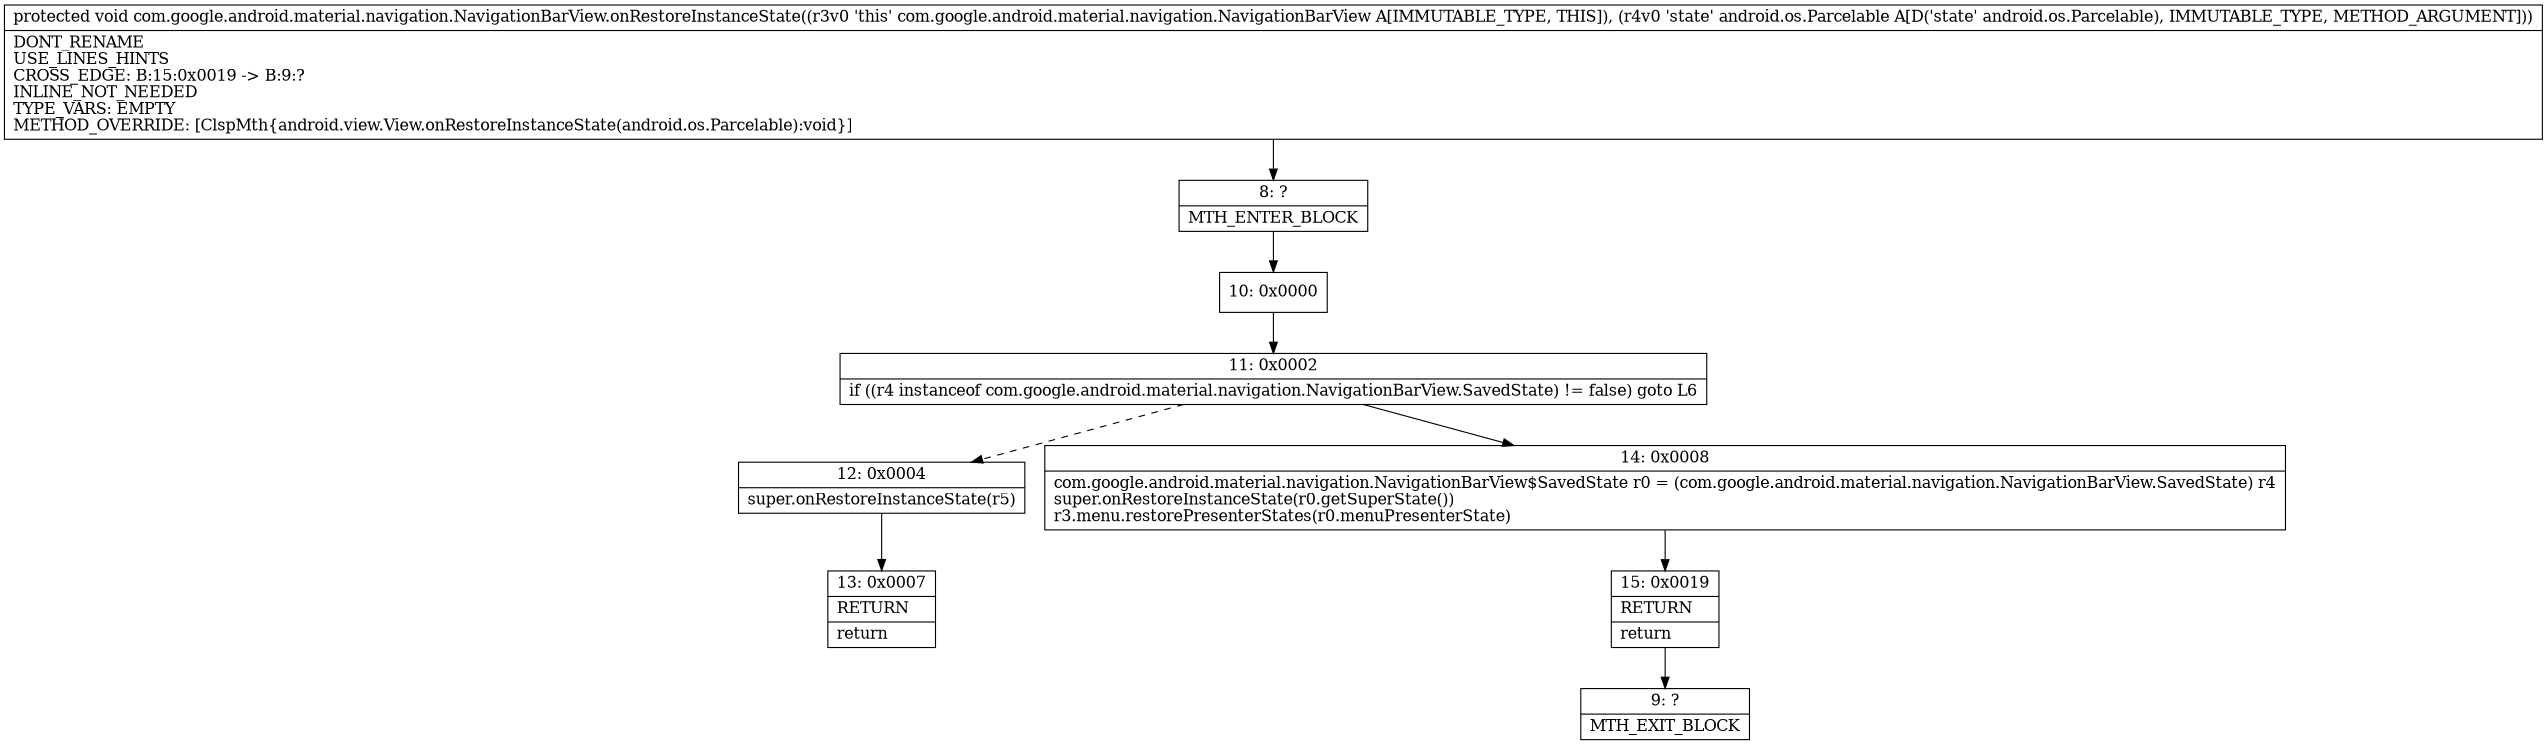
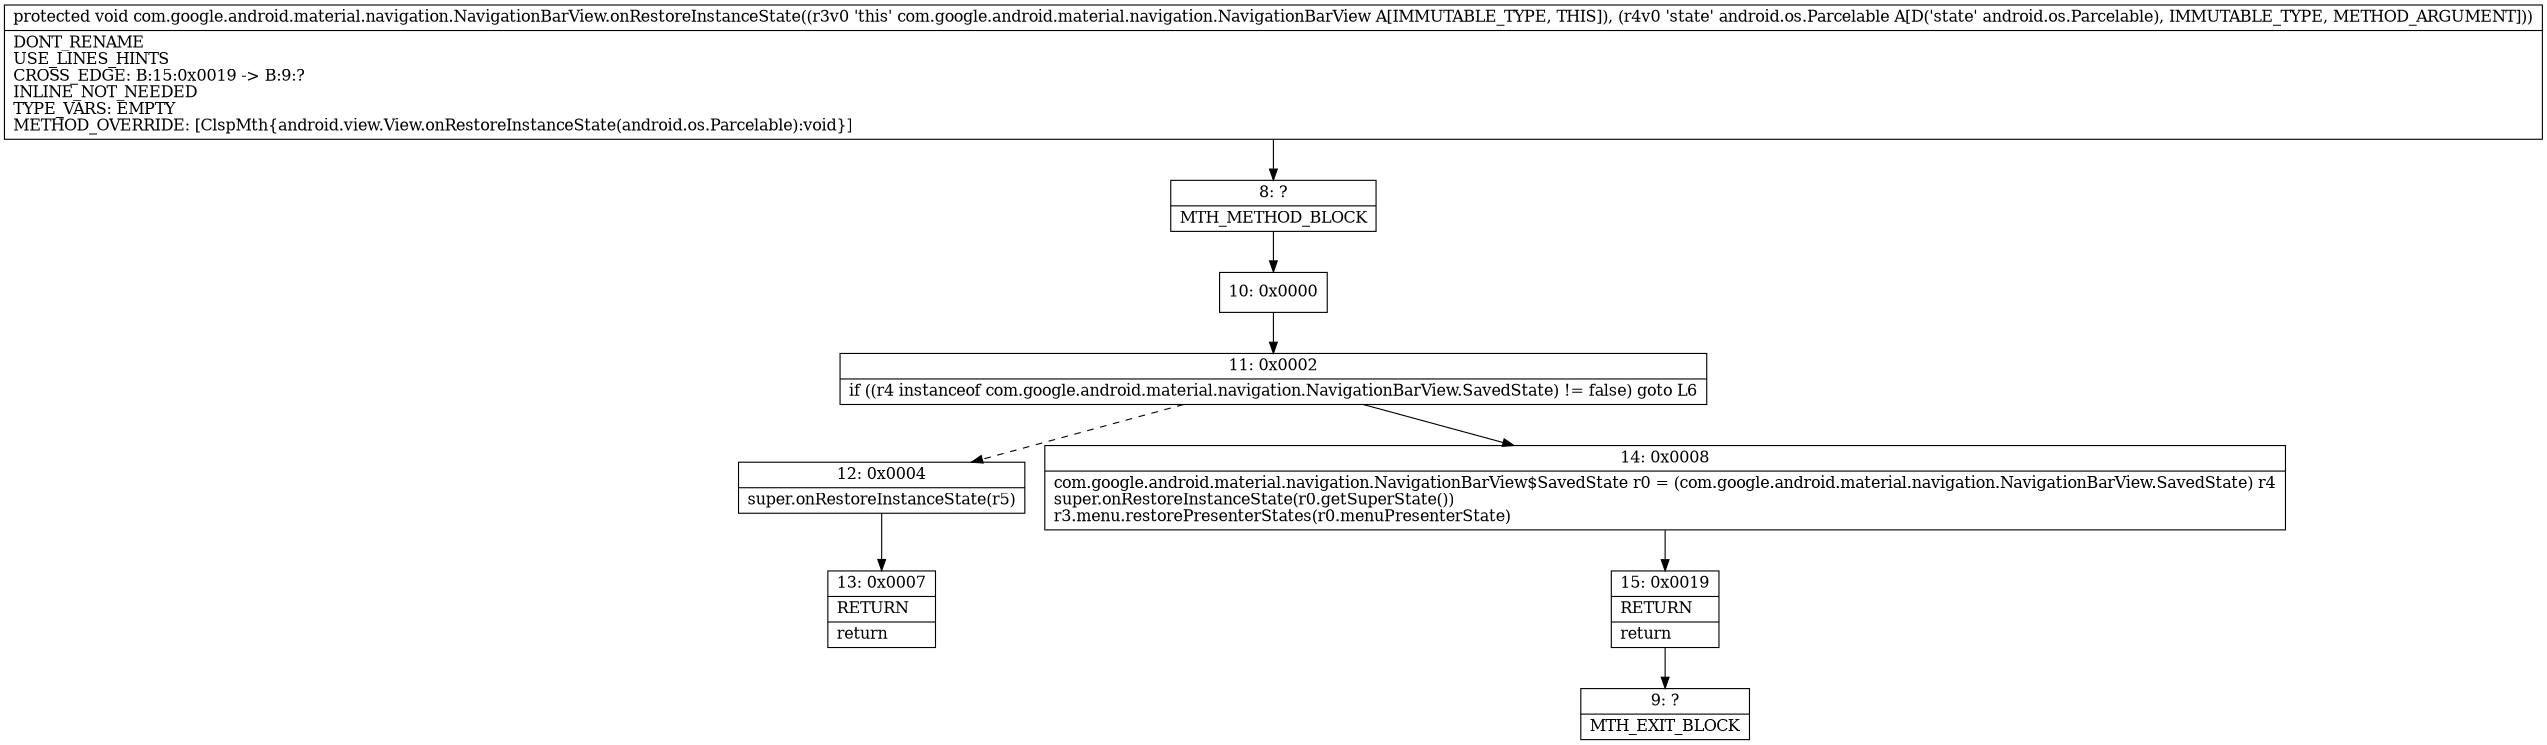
(1273, 218) -> (1273, 218)
